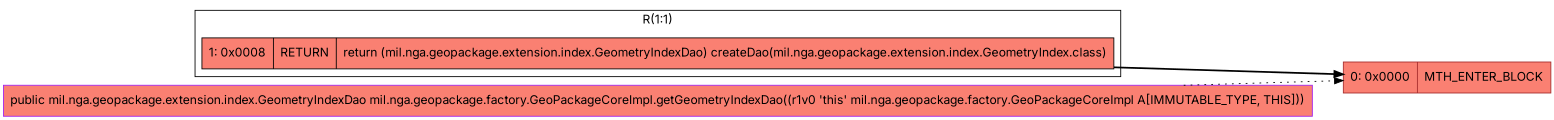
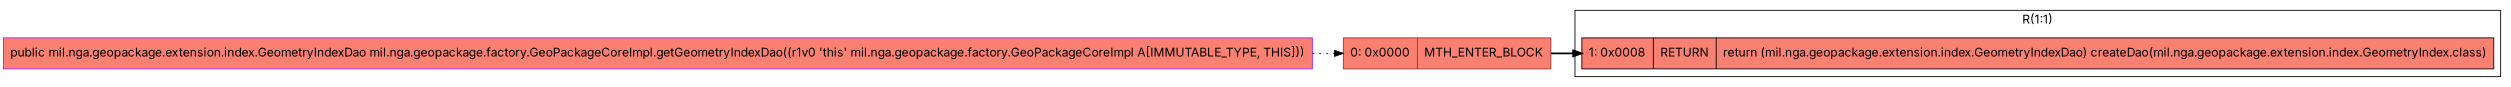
(1224, 71) -> (1562, 53)
